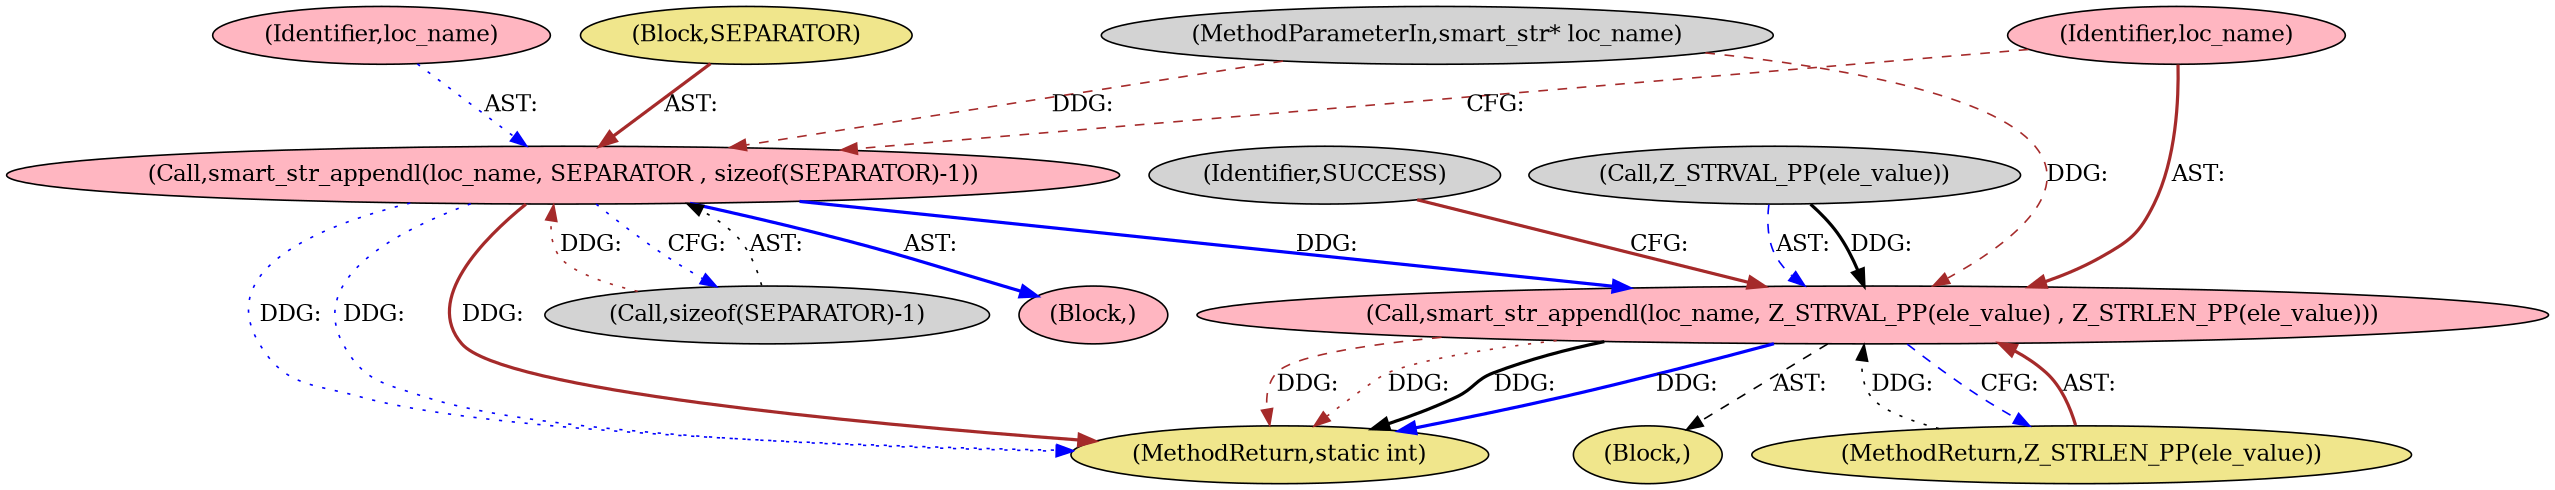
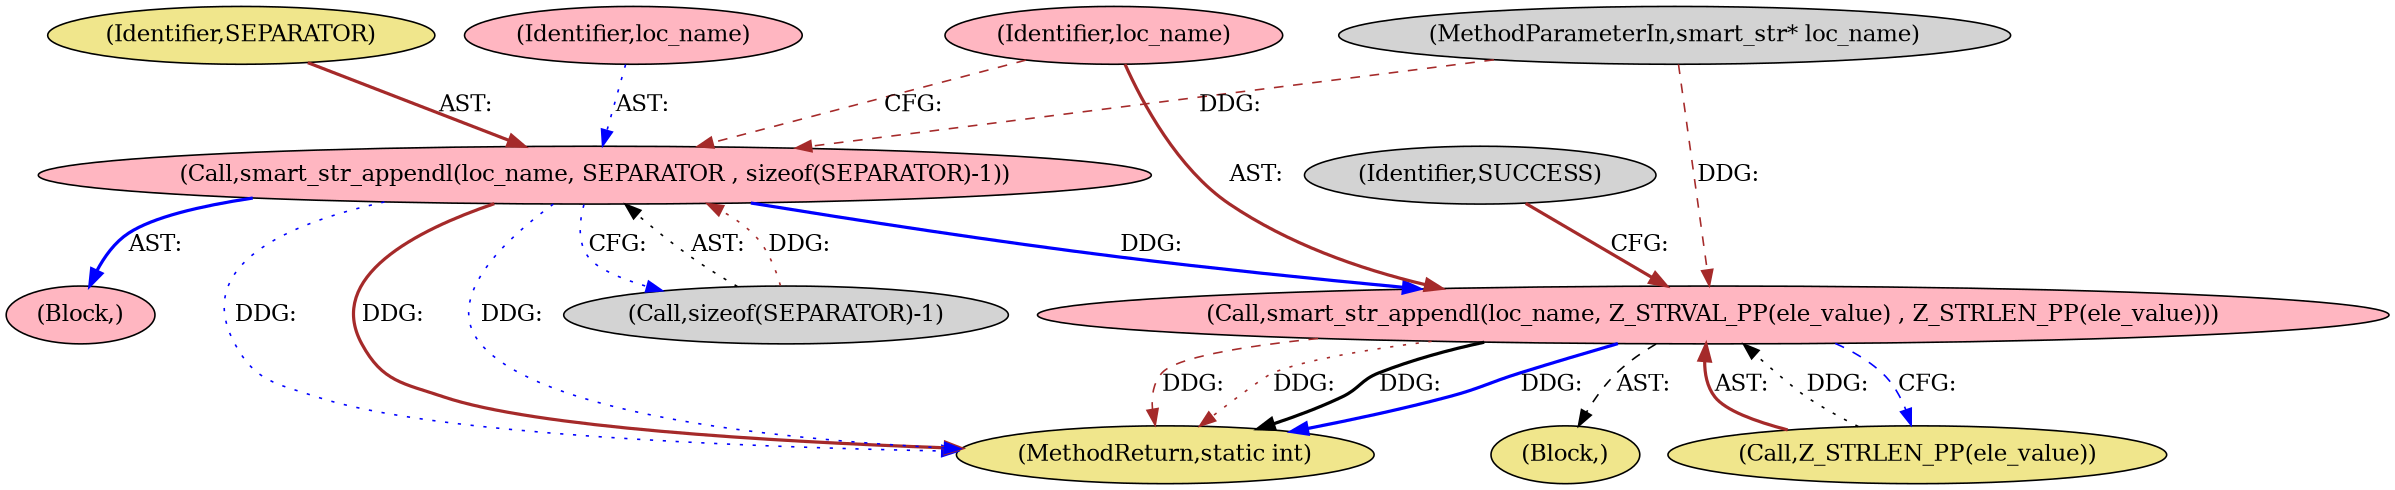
(746, 35) -> (241, 35)
(1775, 175) -> none
(2082, 455) -> (1917, 455)
